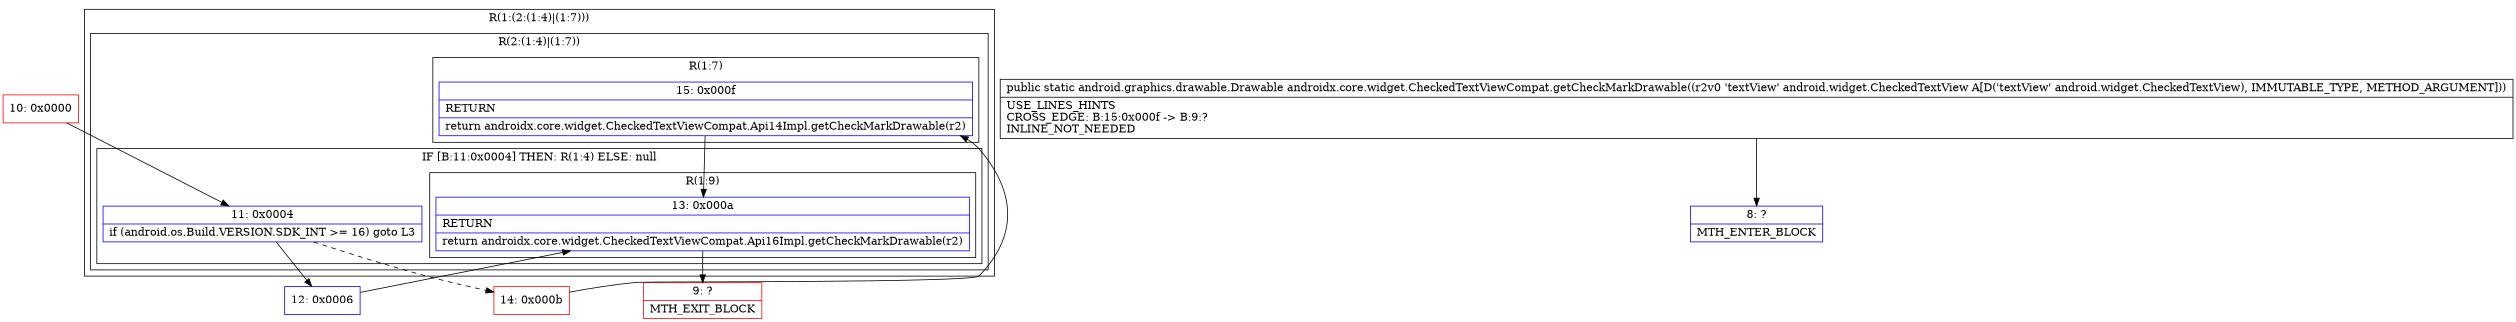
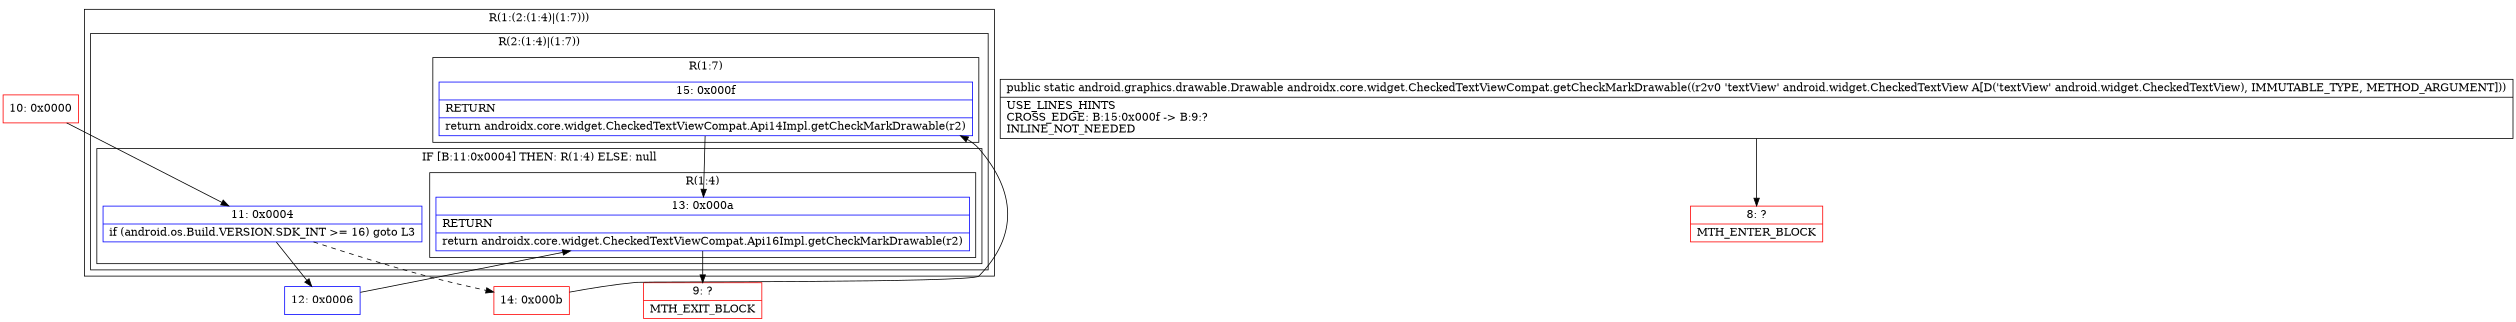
(703, 182) -> (703, 182)
(1757, 224) -> (1757, 224)
